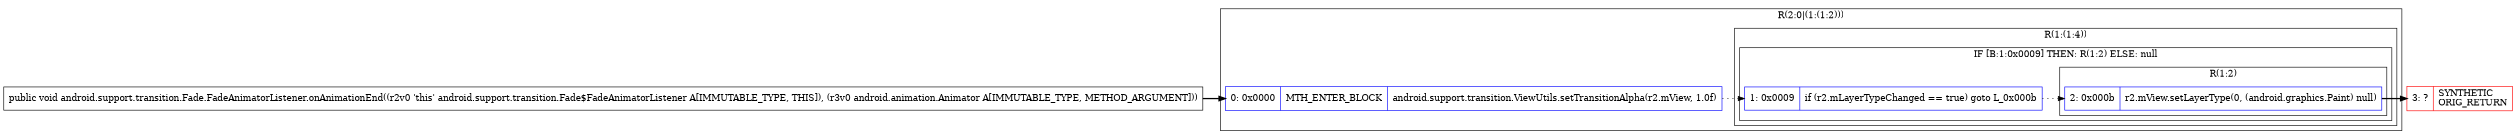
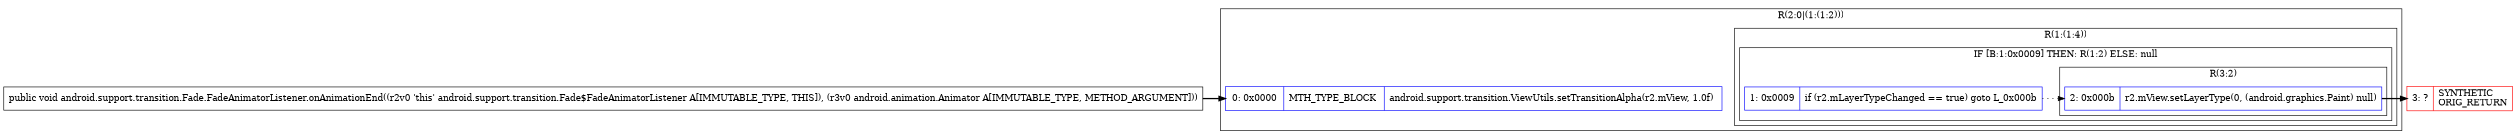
(2223, 74) -> (2223, 74)
(1334, 98) -> (1332, 98)
(1730, 99) -> none
